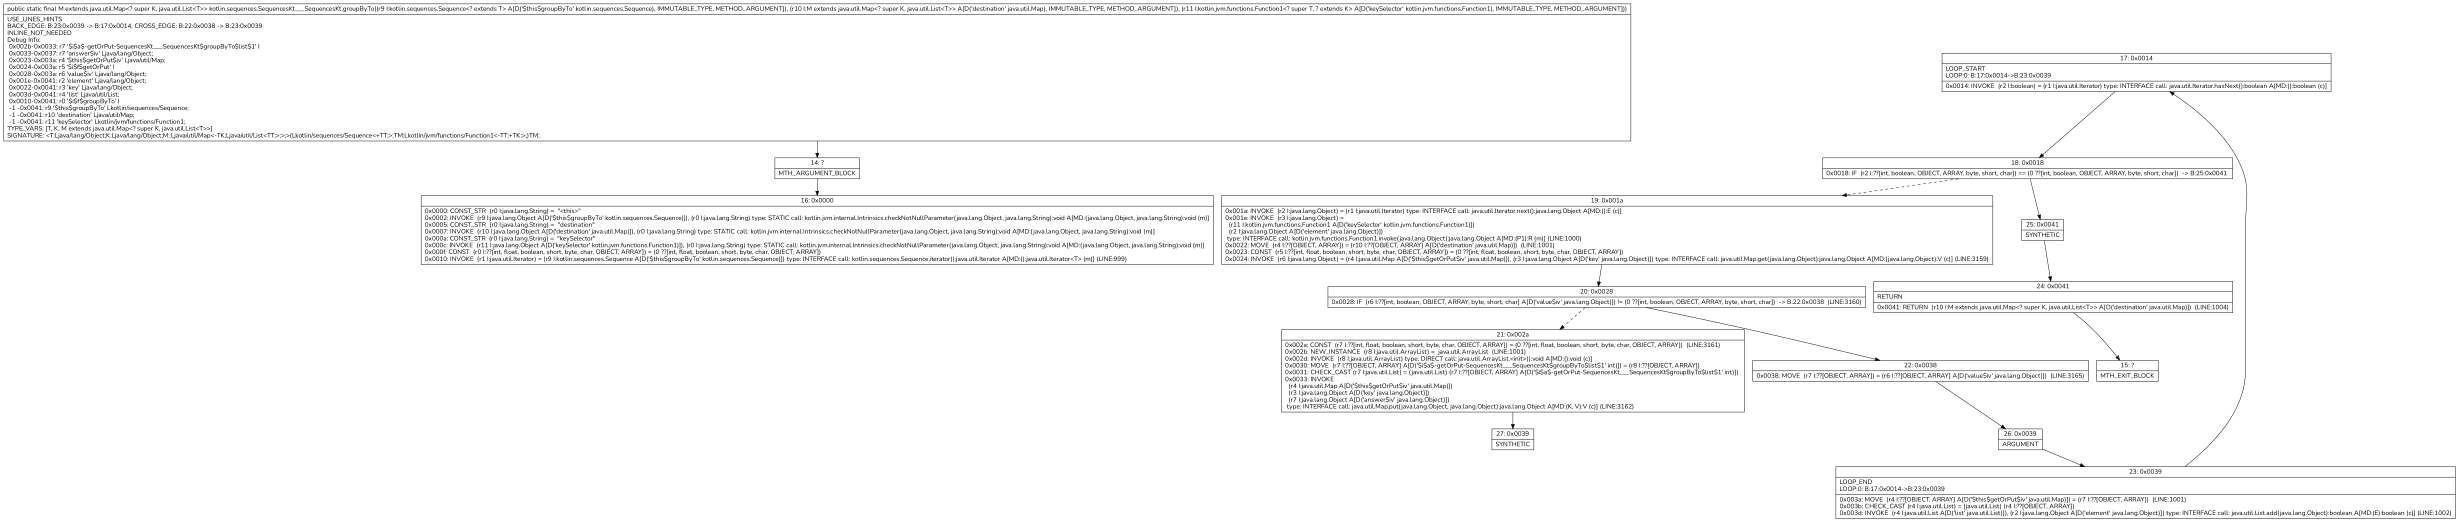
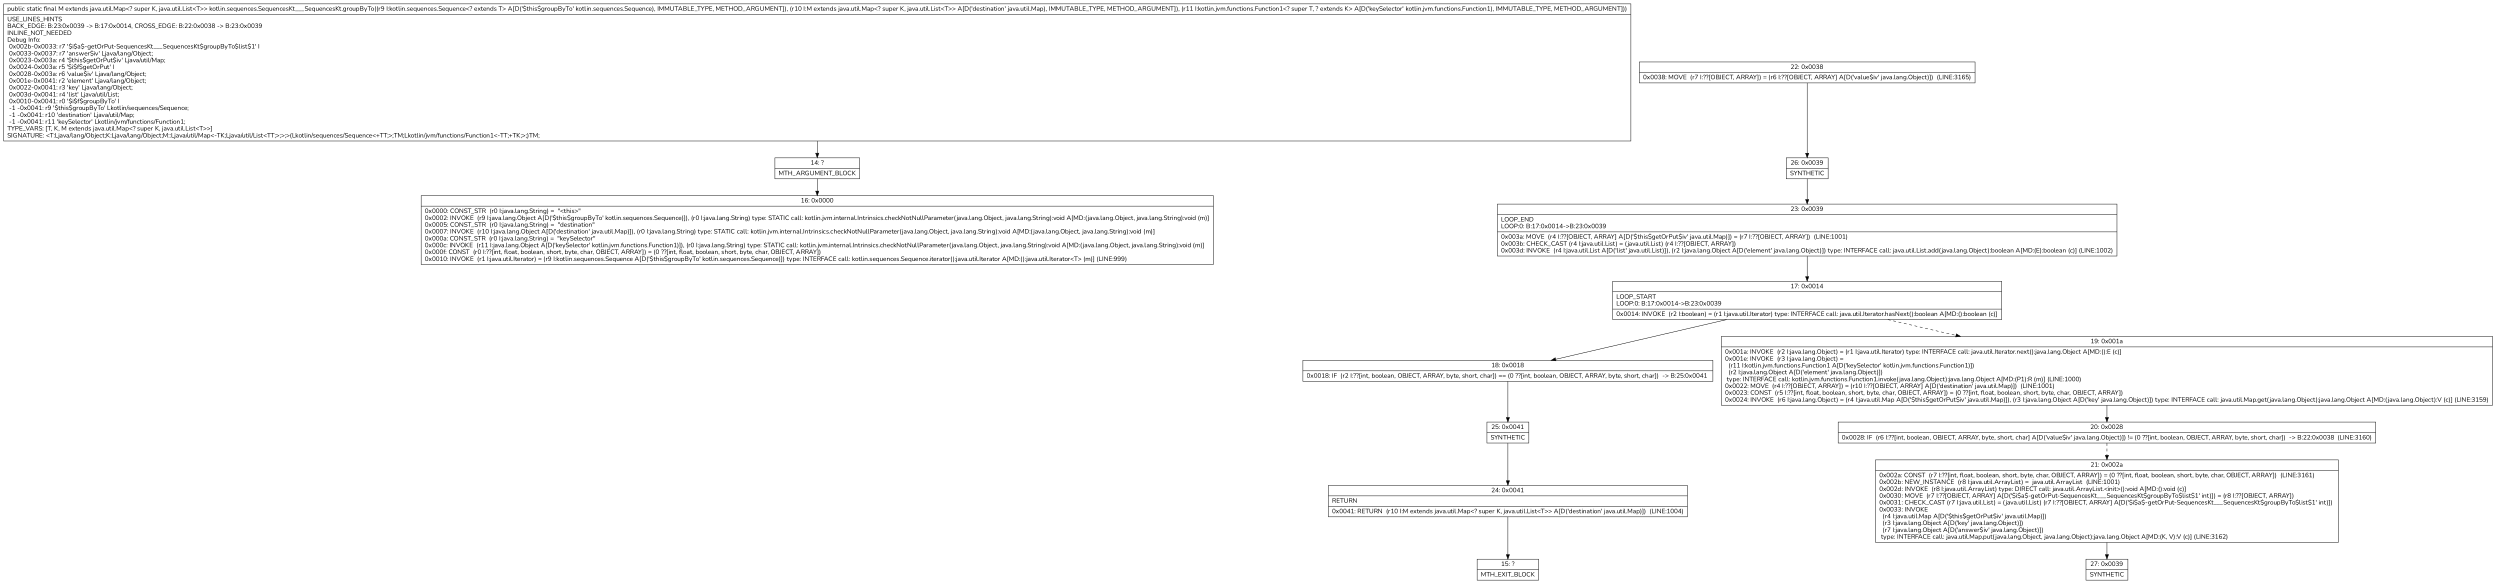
(1902, 187) -> (1922, 327)
(1761, 332) -> none
(2020, 444) -> (1807, 173)
